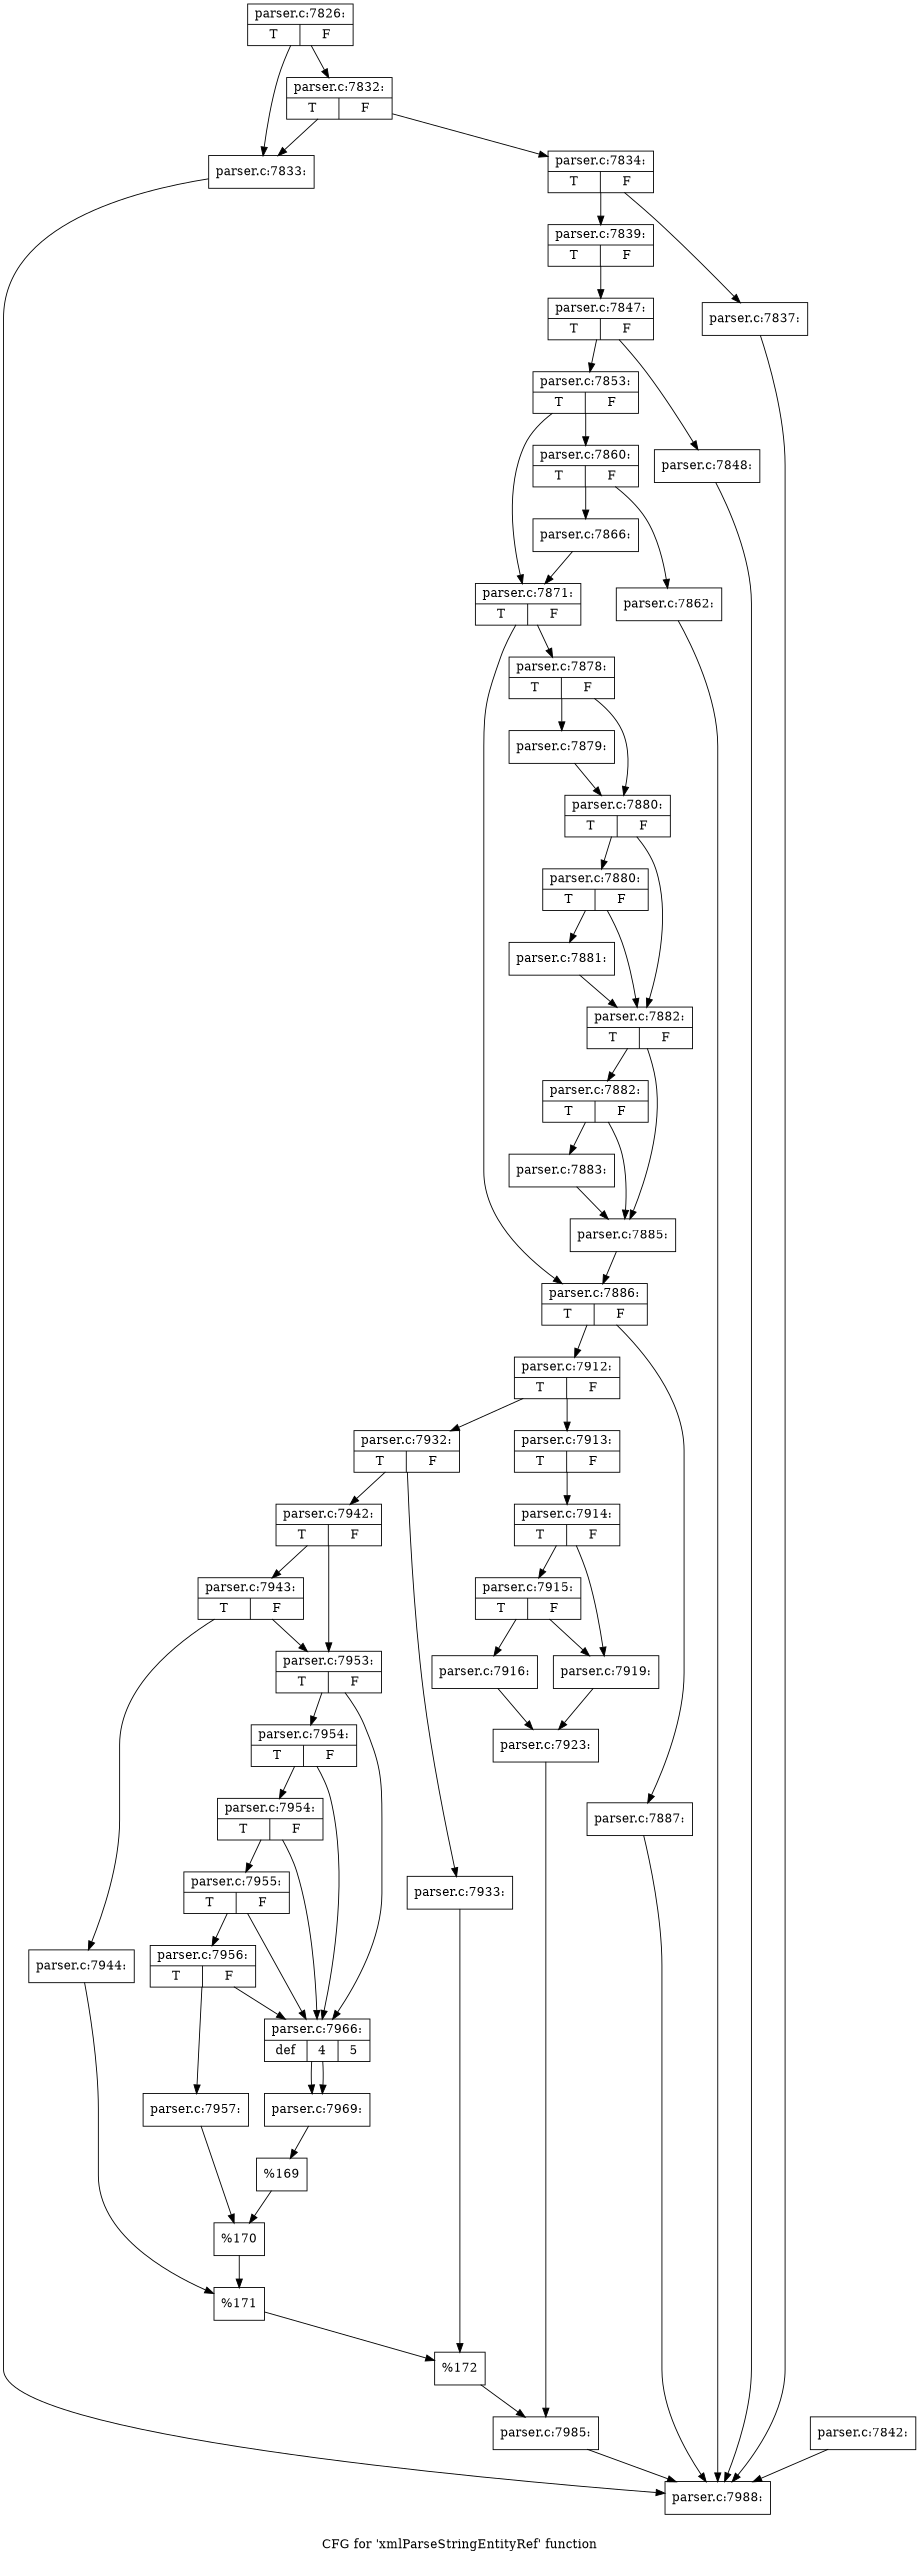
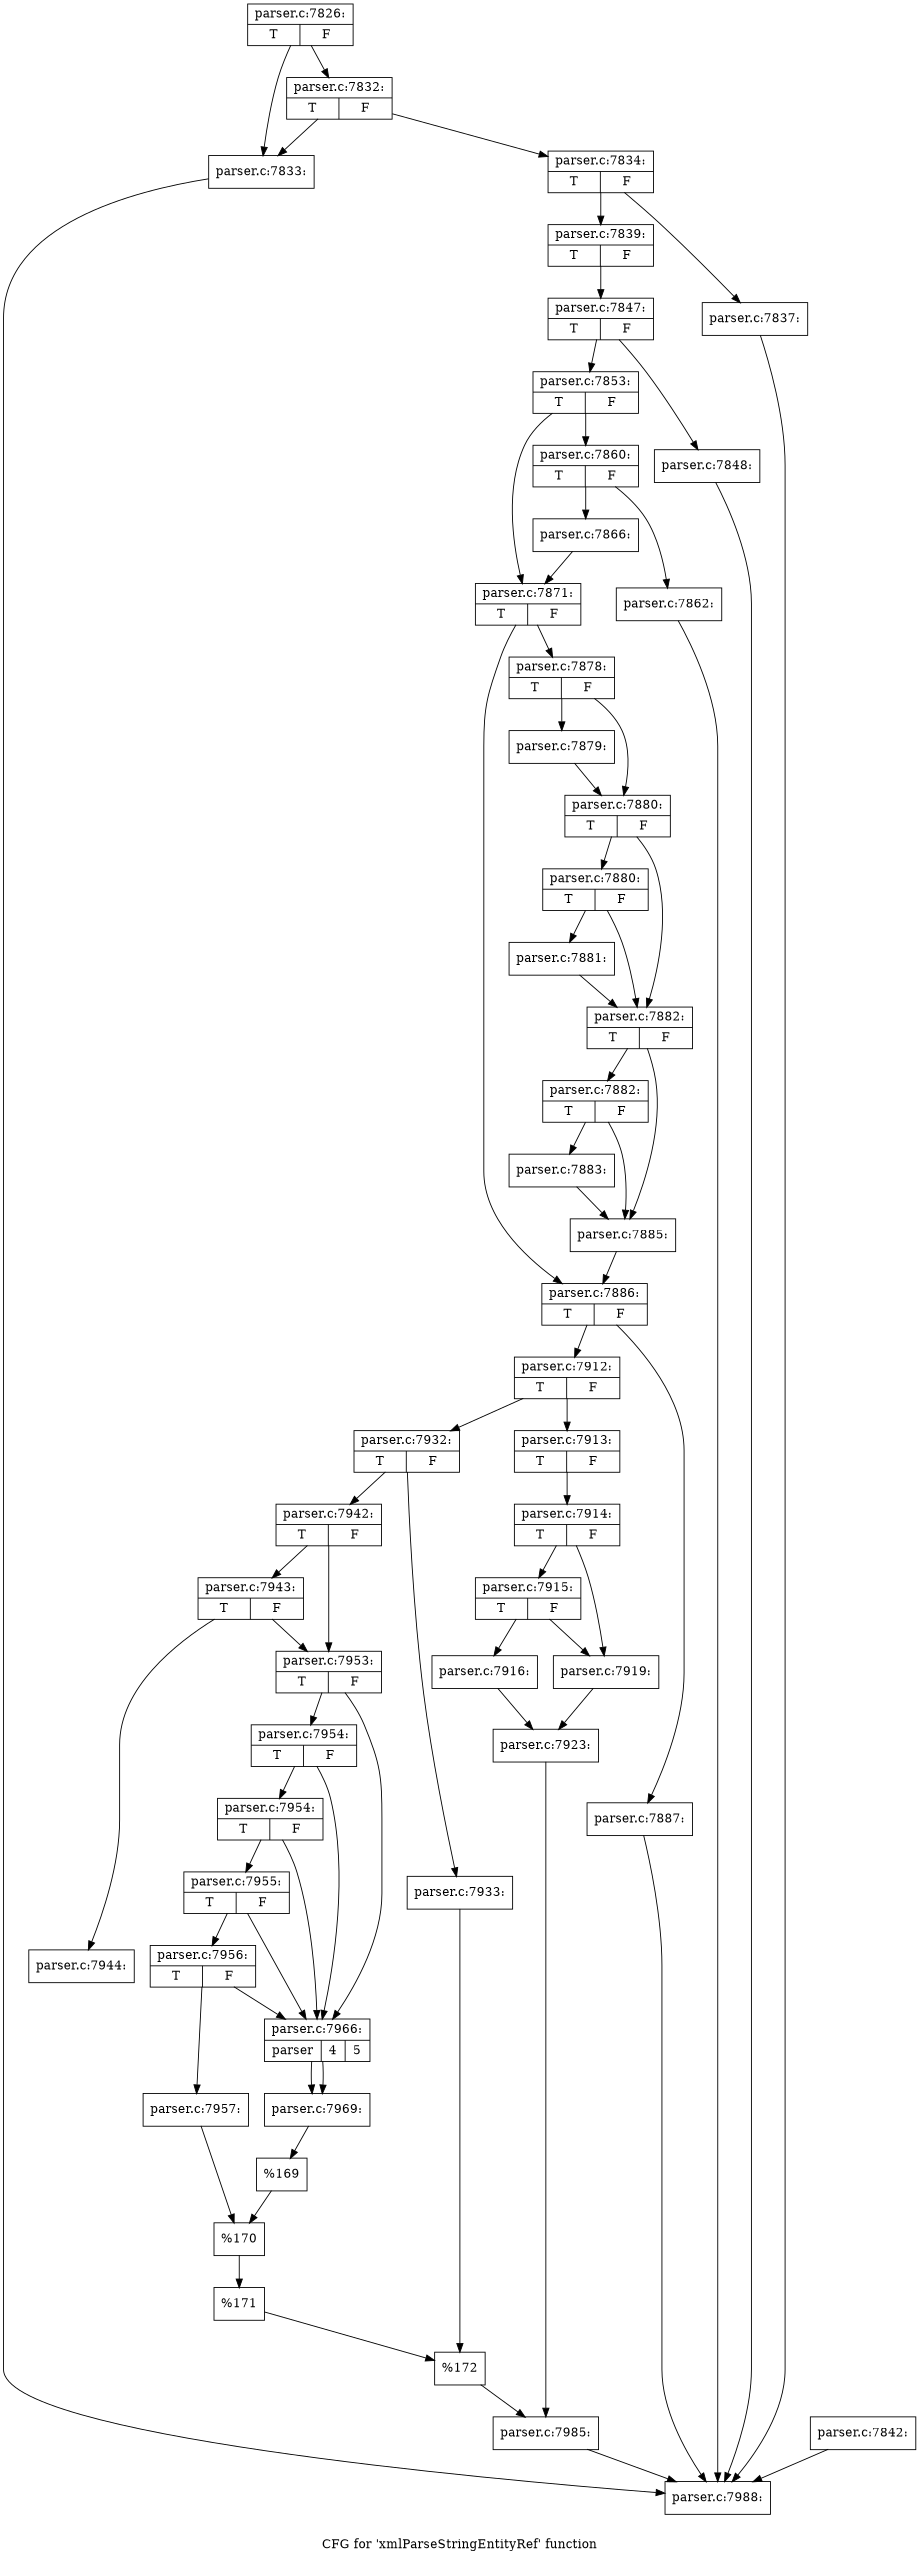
(286, 2050) -> (293, 2050)
(98, 2161) -> none
